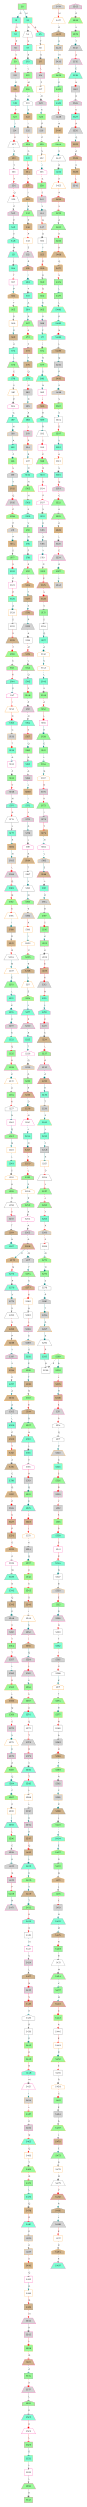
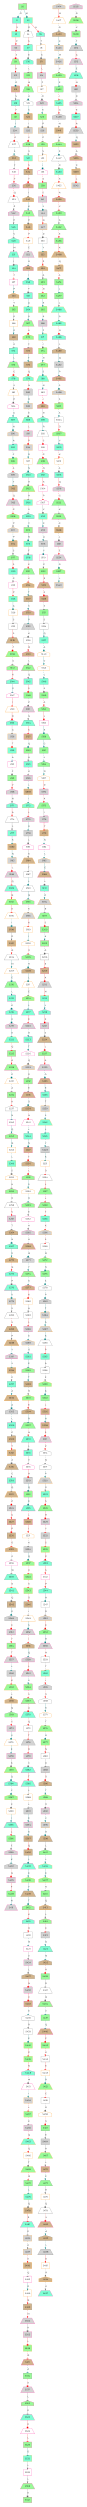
(20, 1253) -> (12, 1252)
(53, 1363) -> (45, 1376)
